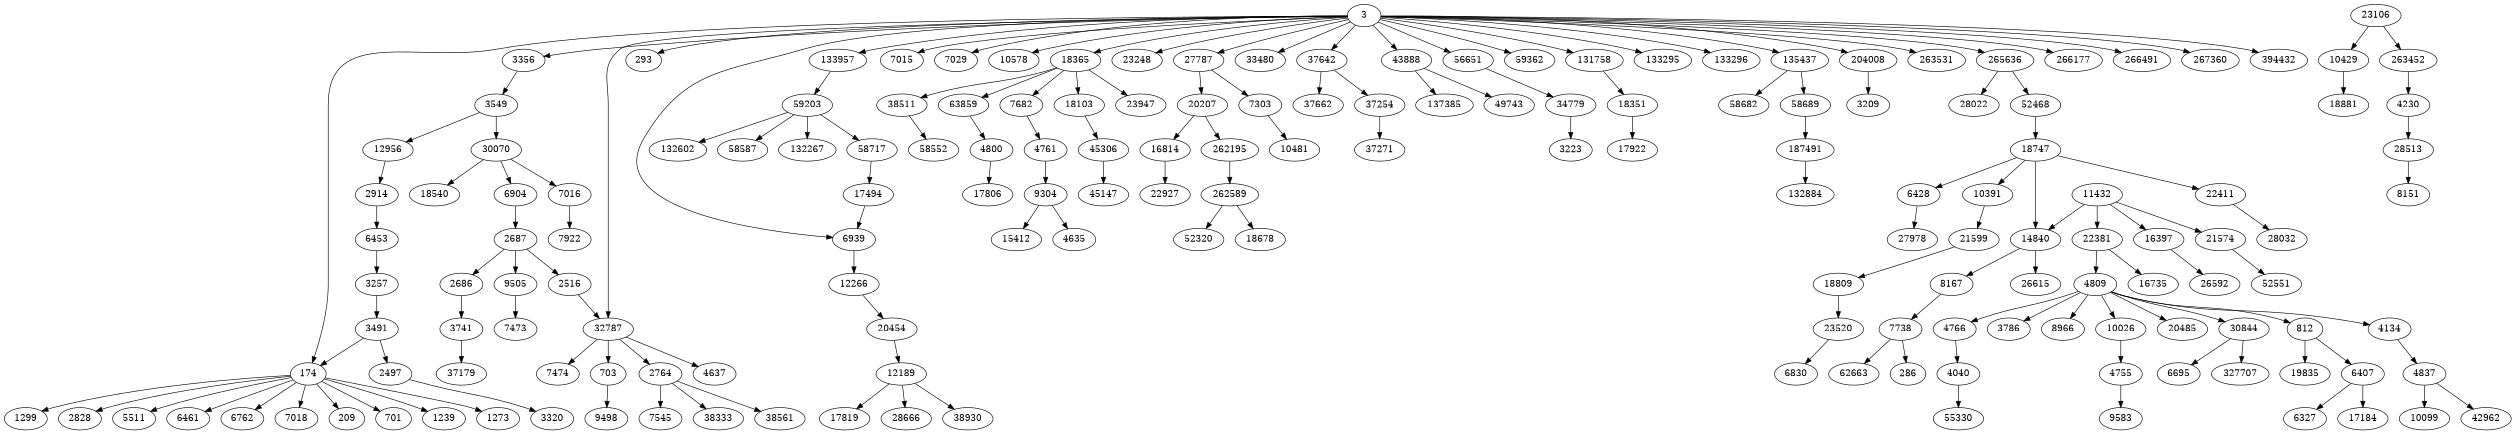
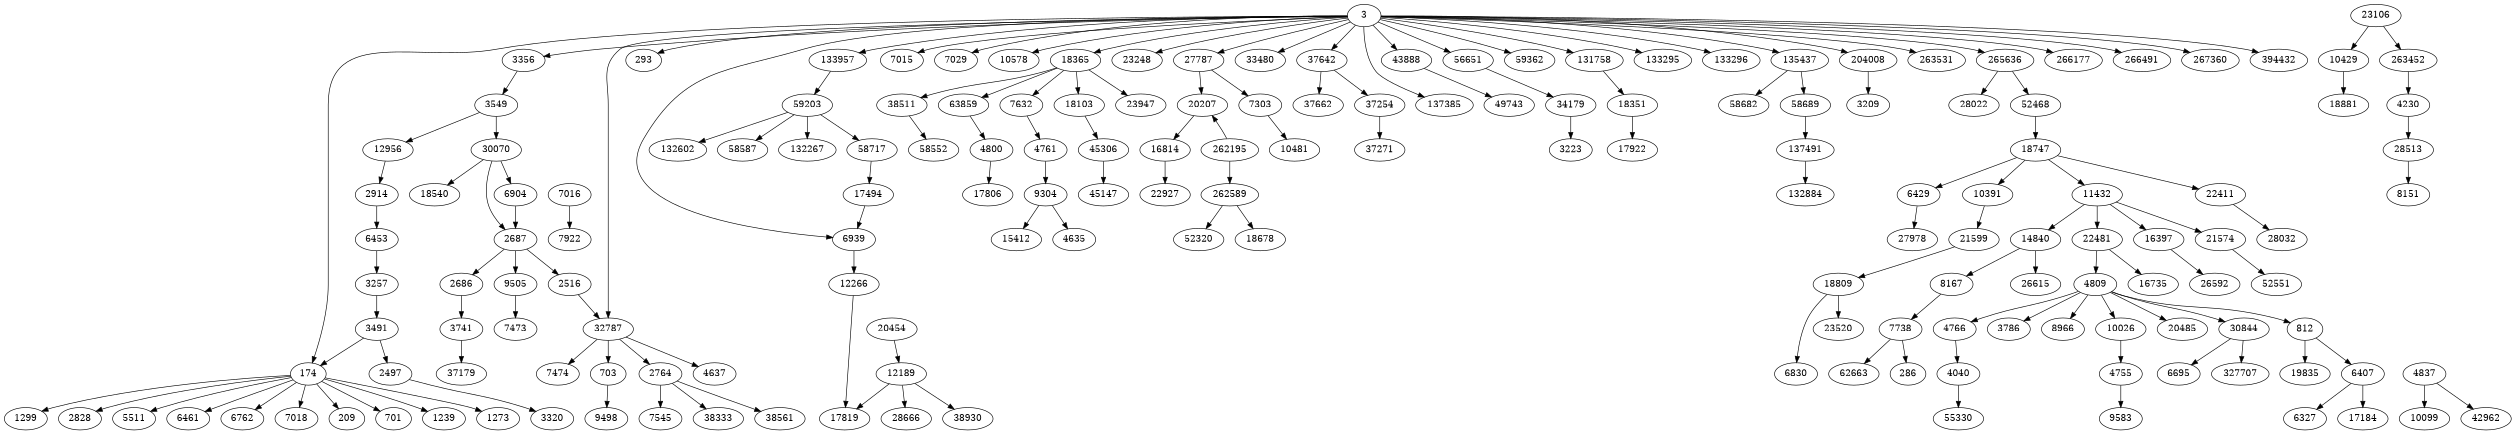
(1424, 80) -> (1377, 72)
(1021, 105) -> (1021, 105)
(1571, 105) -> (1571, 105)
(1211, 125) -> (1222, 130)
(1805, 150) -> (1805, 150)
(531, 171) -> (487, 195)
(2036, 192) -> (2064, 170)
(1919, 195) -> (1919, 195)
(2097, 240) -> (2097, 240)
(871, 304) -> (850, 348)
(2390, 329) -> none
(1819, 349) -> (1806, 322)
